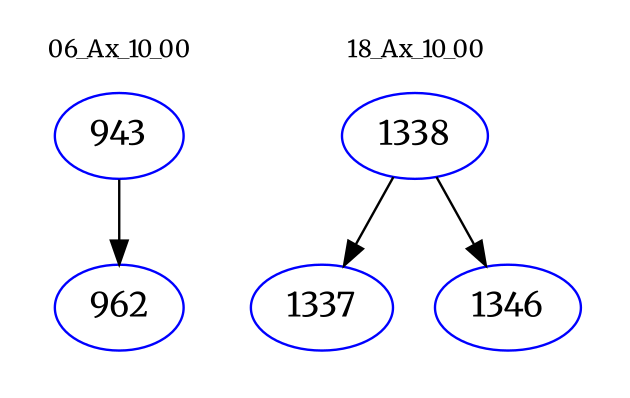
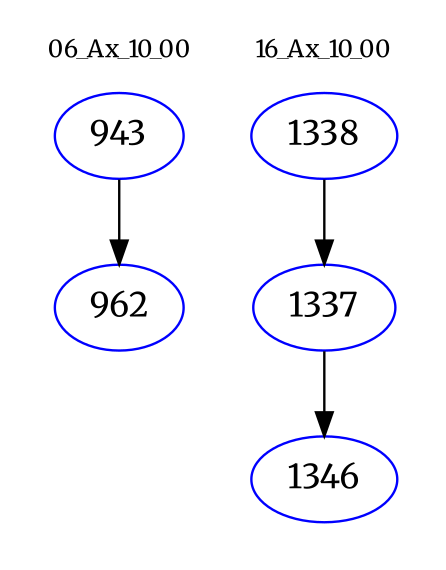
(416, 51) -> (324, 51)
(455, 211) -> (324, 382)
